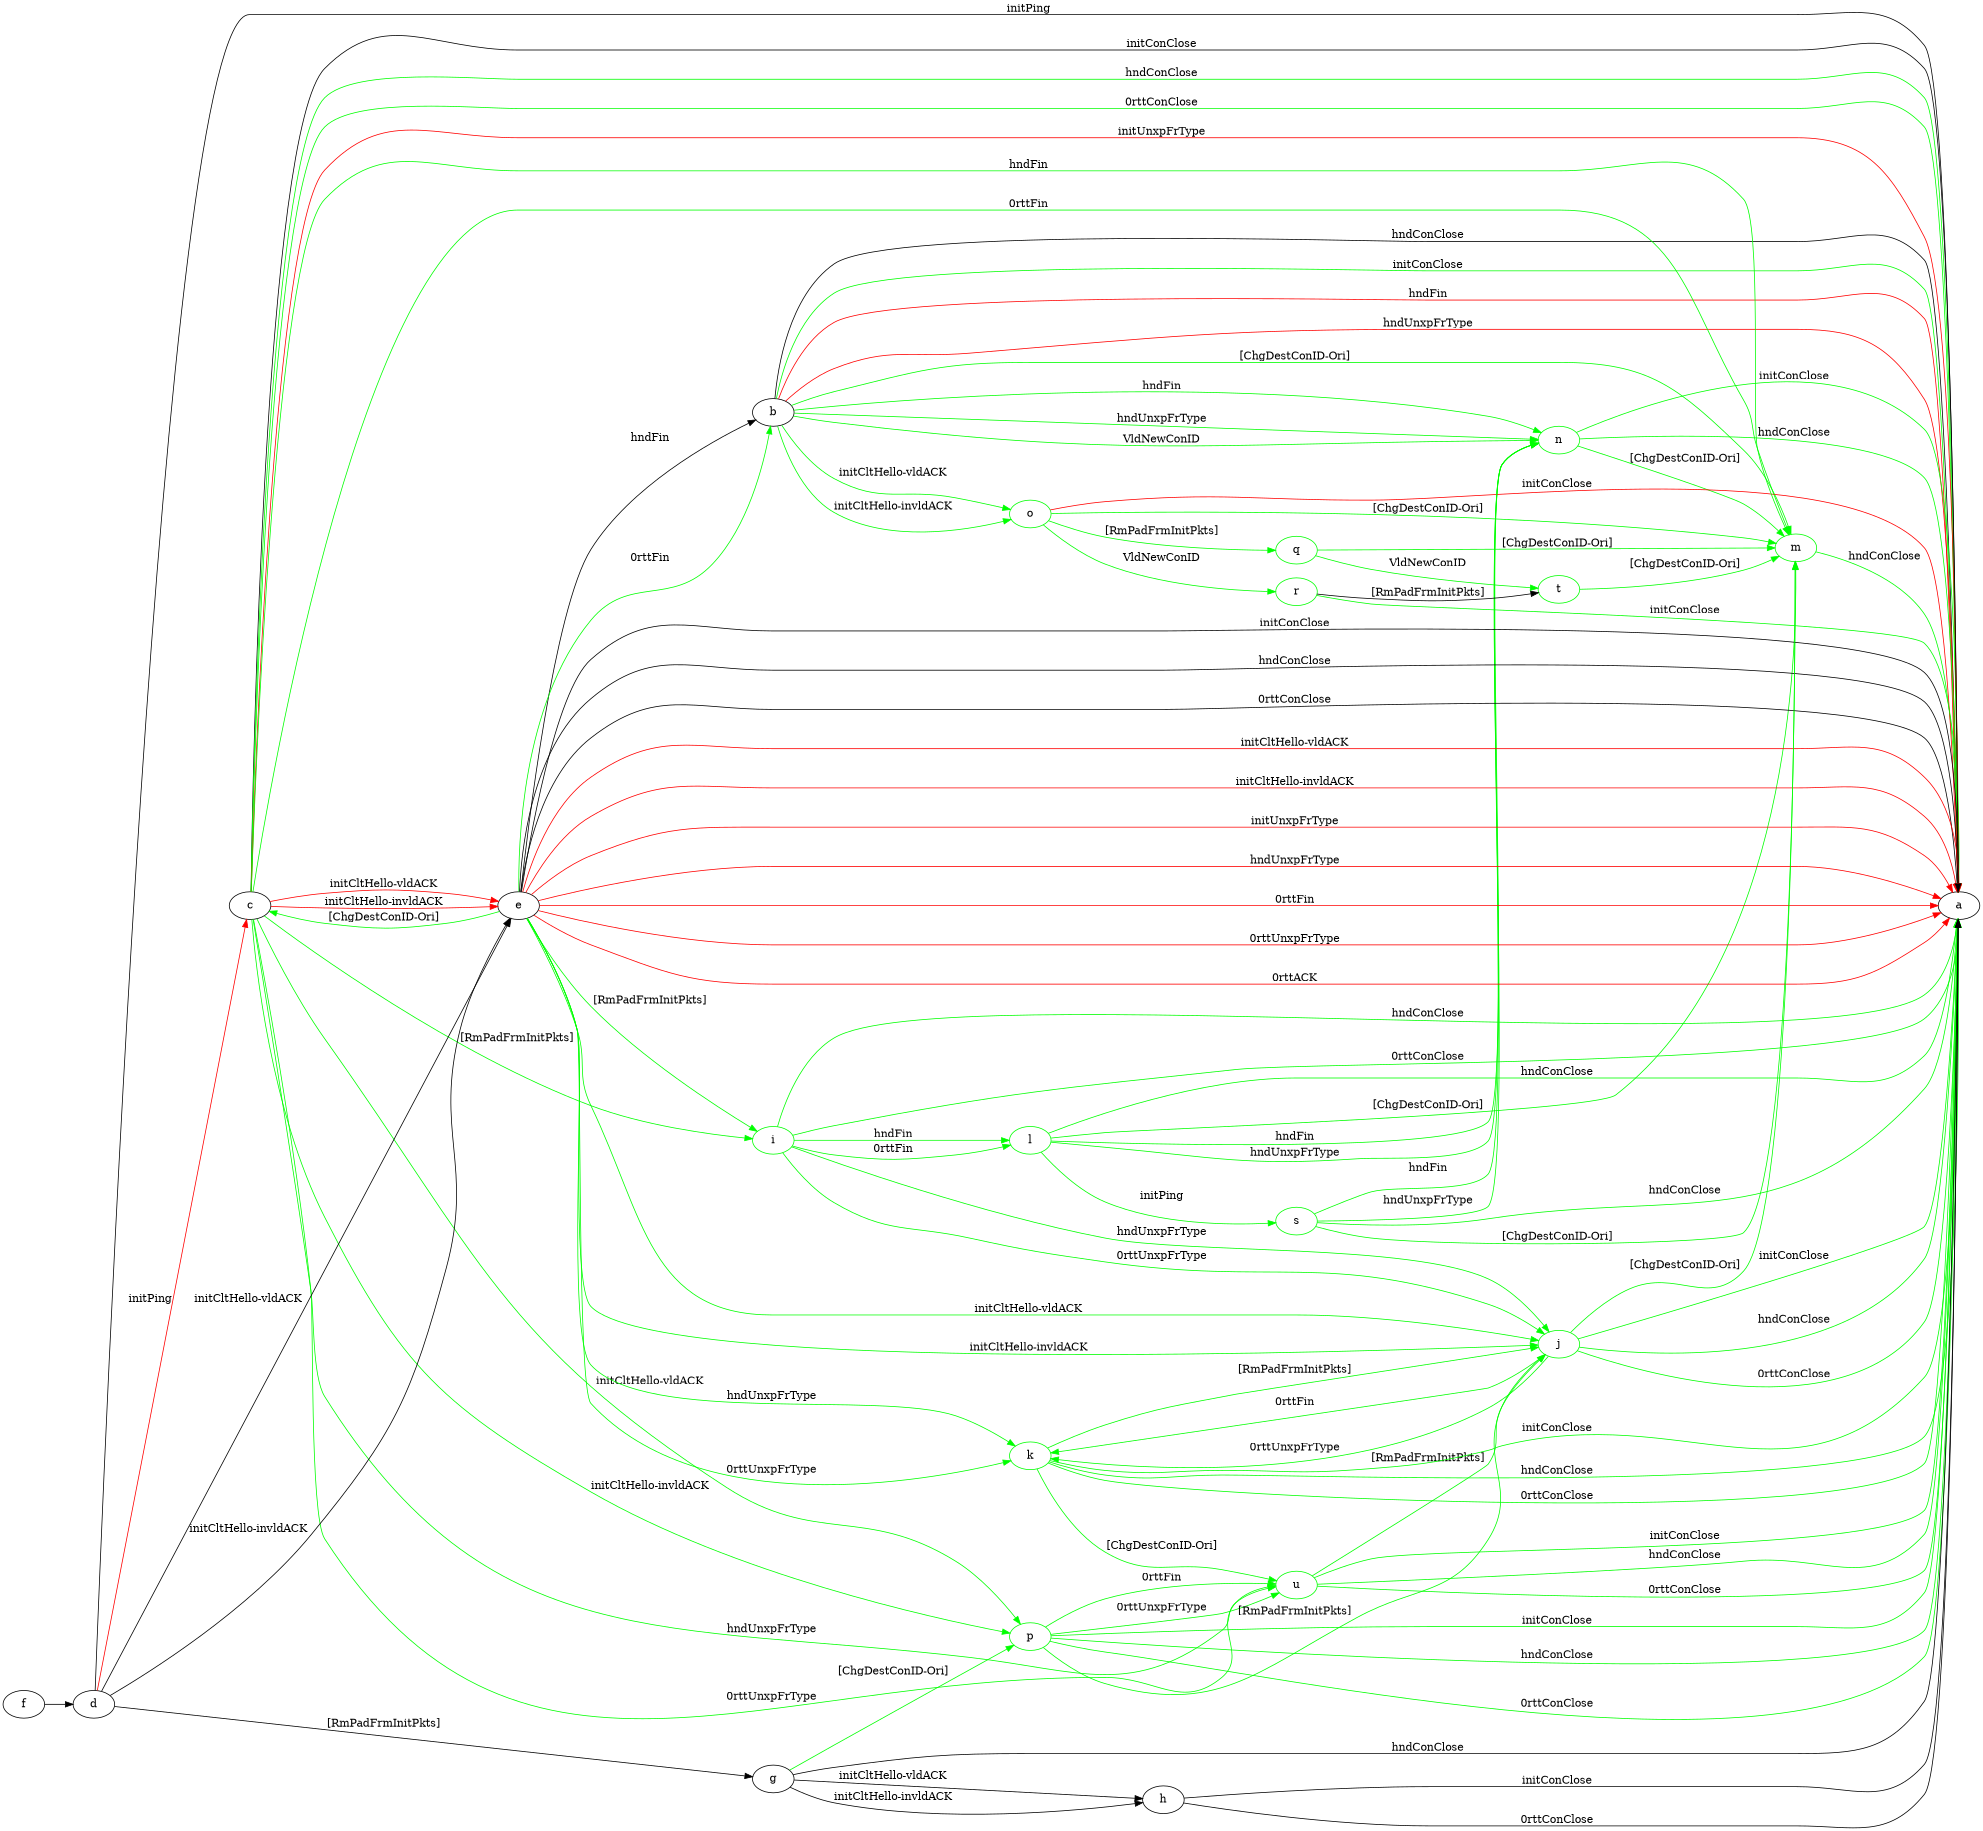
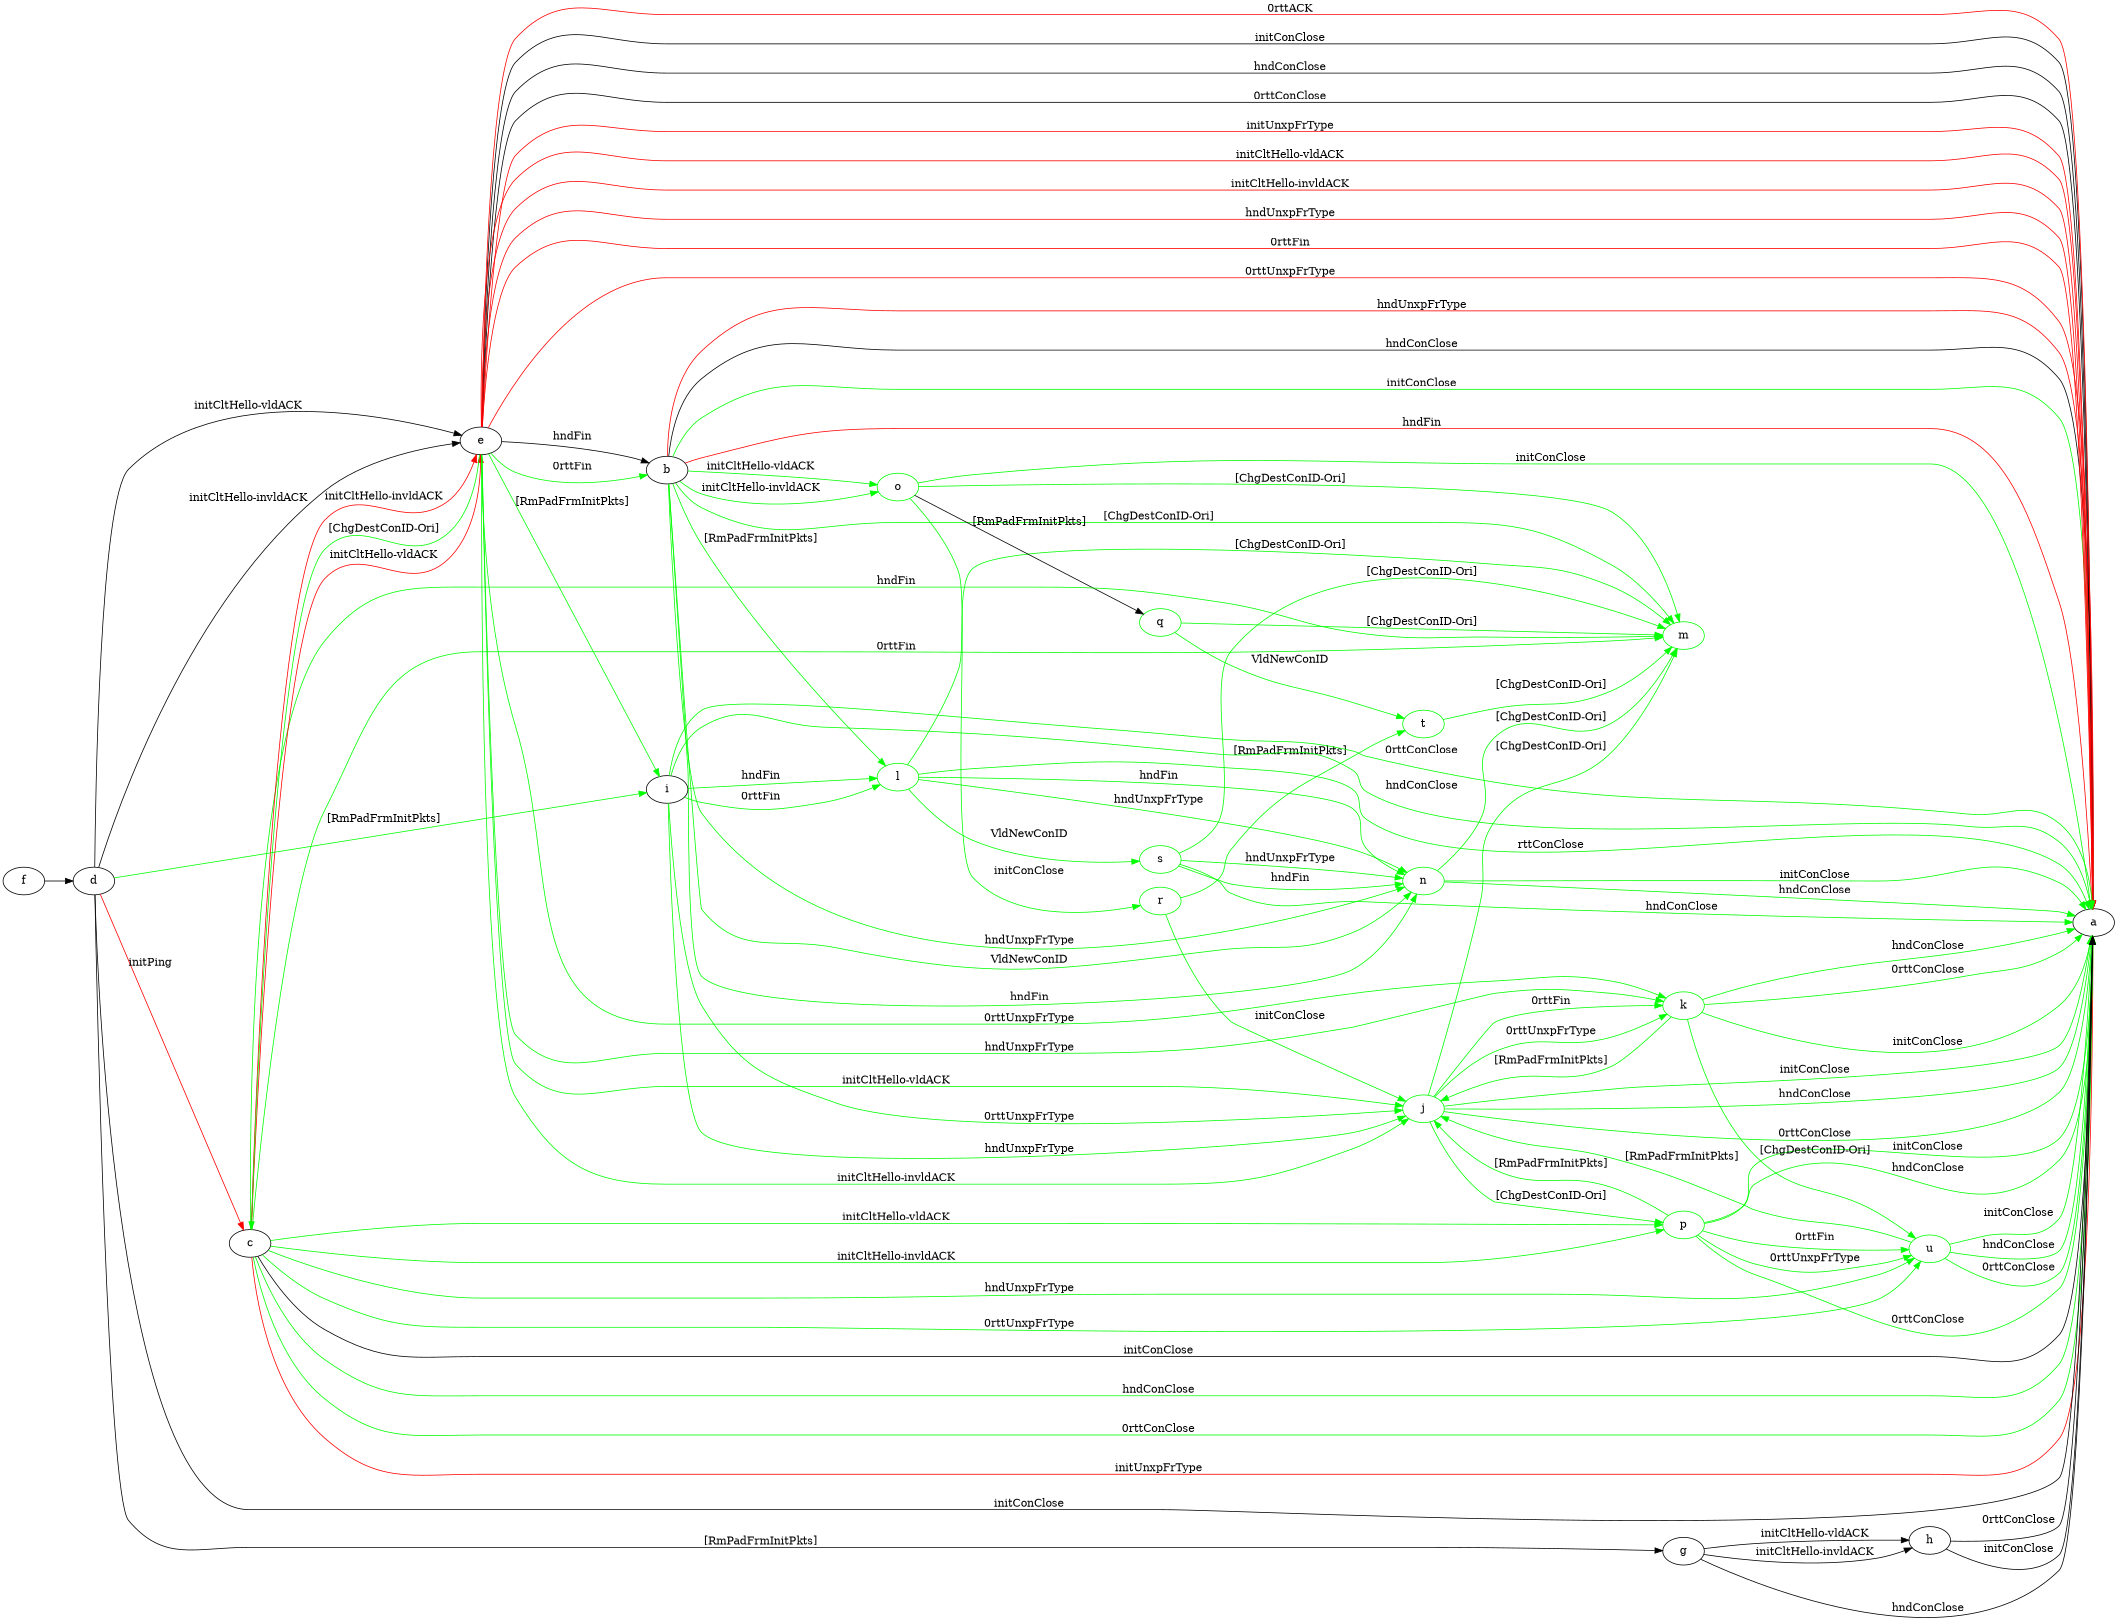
(1030, 9) -> (1031, 1504)
(1662, 489) -> (1664, 464)
(1157, 544) -> (1020, 550)
(1163, 558) -> (1031, 871)
(1424, 601) -> (1276, 803)
(1744, 622) -> (1257, 1034)
none -> (764, 631)
(1939, 654) -> none
(490, 1060) -> (377, 836)
(1559, 1072) -> (1553, 845)
(773, 1140) -> (667, 789)
(1163, 1196) -> (1031, 834)
(898, 1709) -> (1523, 1206)
